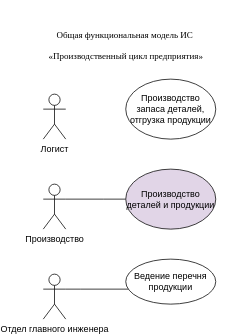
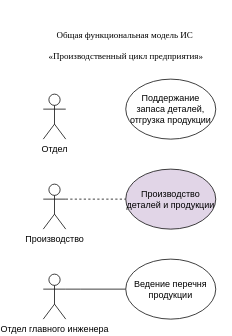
(171, 109) -> (171, 109)
(55, 150) -> (55, 150)
(95, 199) -> (95, 199)
(171, 282) -> (171, 289)
